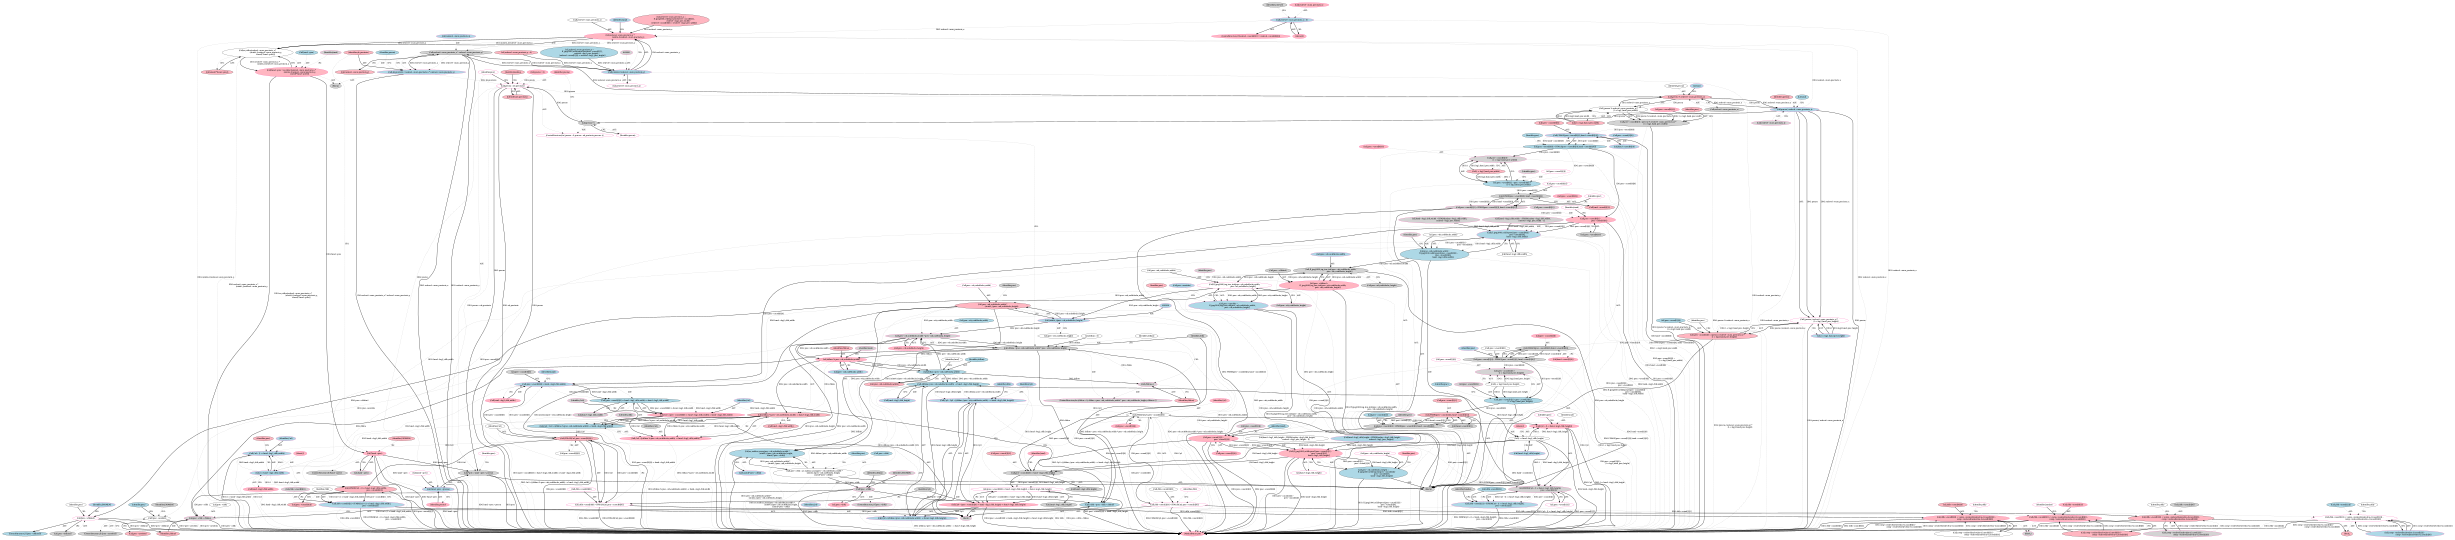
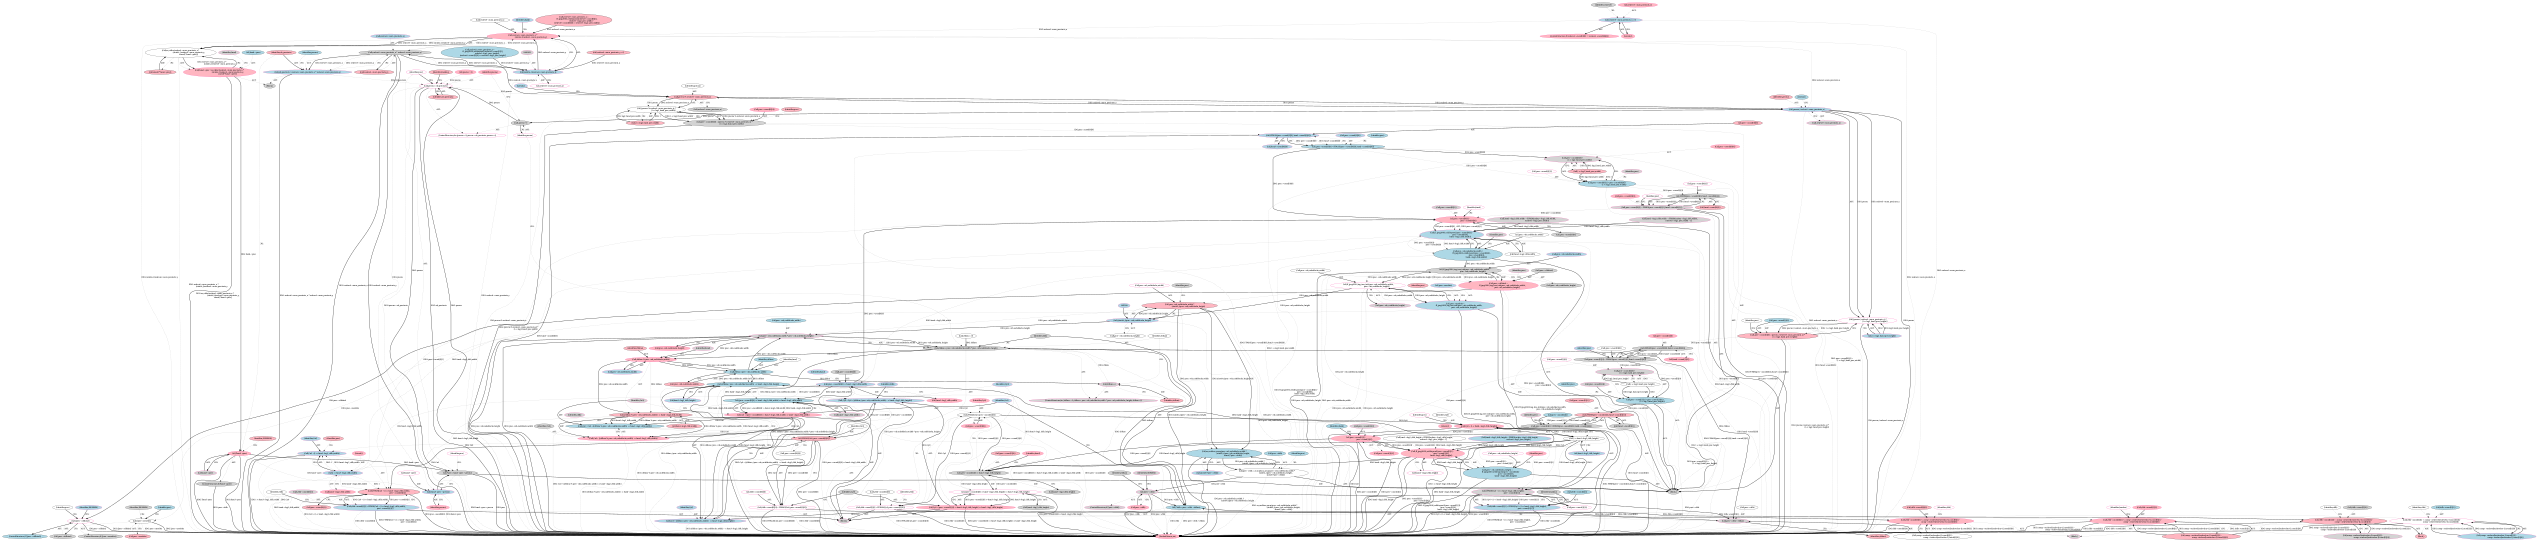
(1038, 267) -> (1000, 224)
(693, 533) -> (663, 536)
